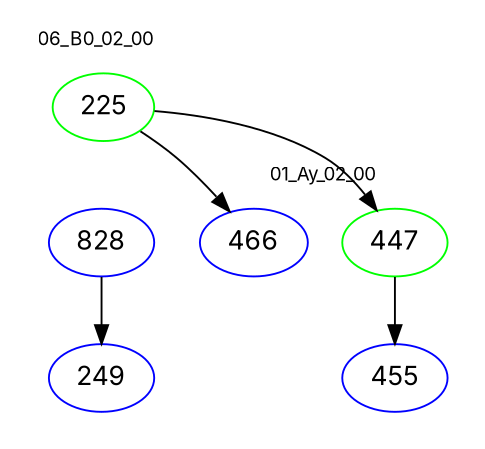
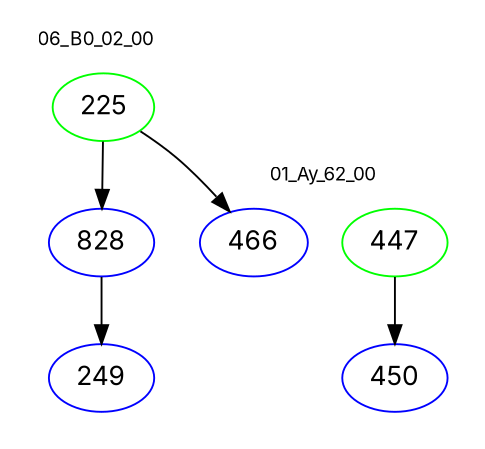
(269, 133) -> (103, 166)
(323, 176) -> (323, 176)
(395, 378) -> (395, 378)
